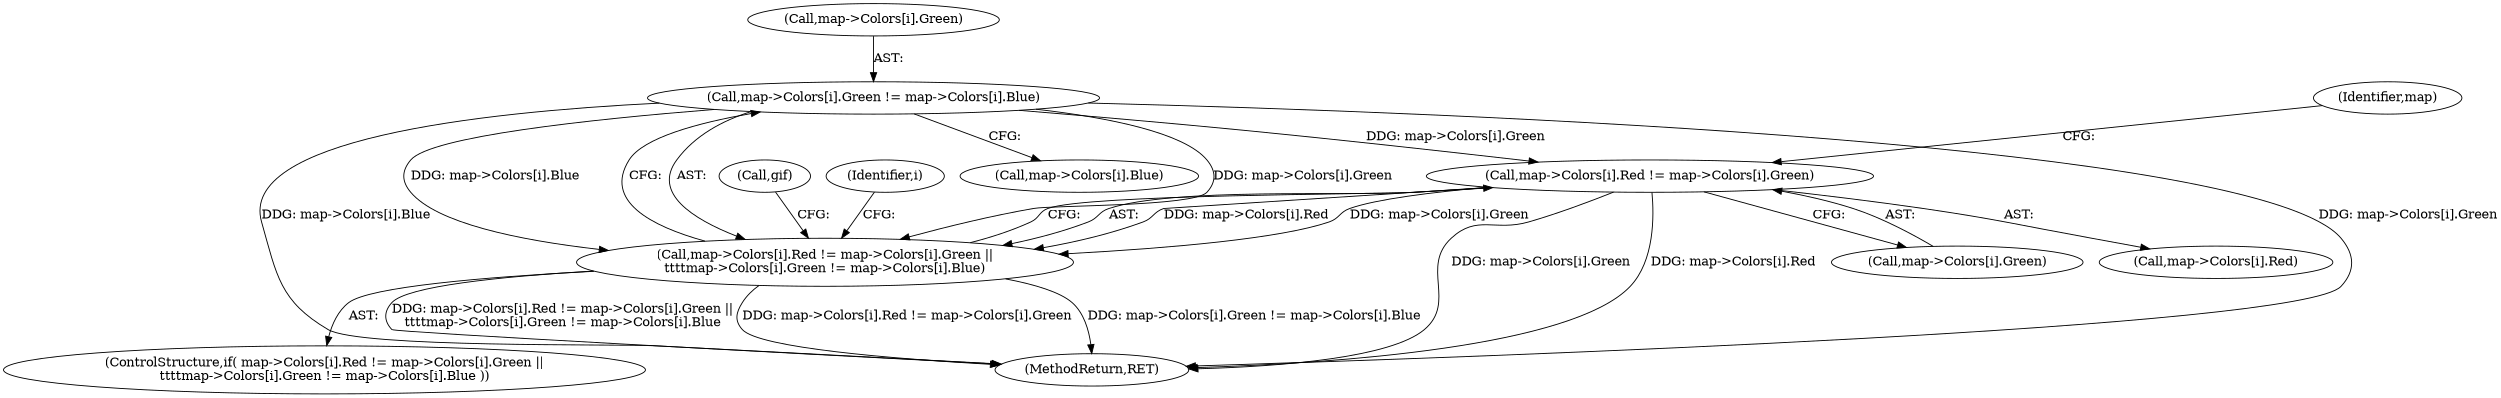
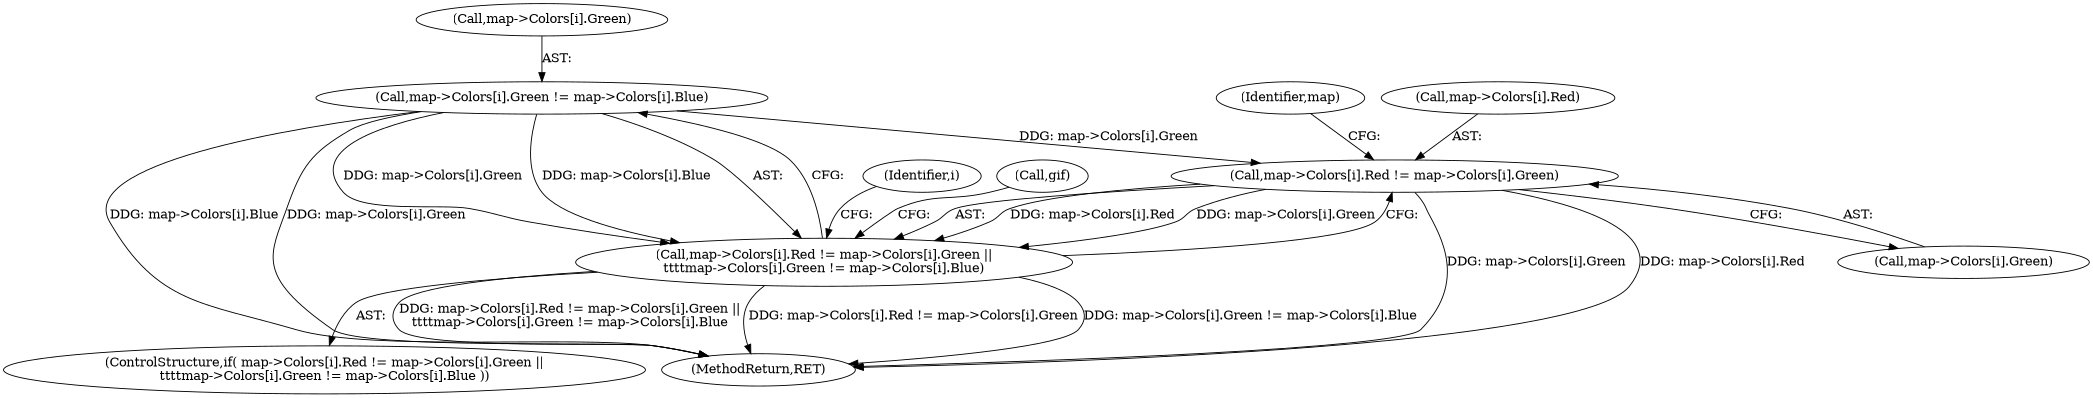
(1079, 176) -> none
(1958, 214) -> (1450, 134)
